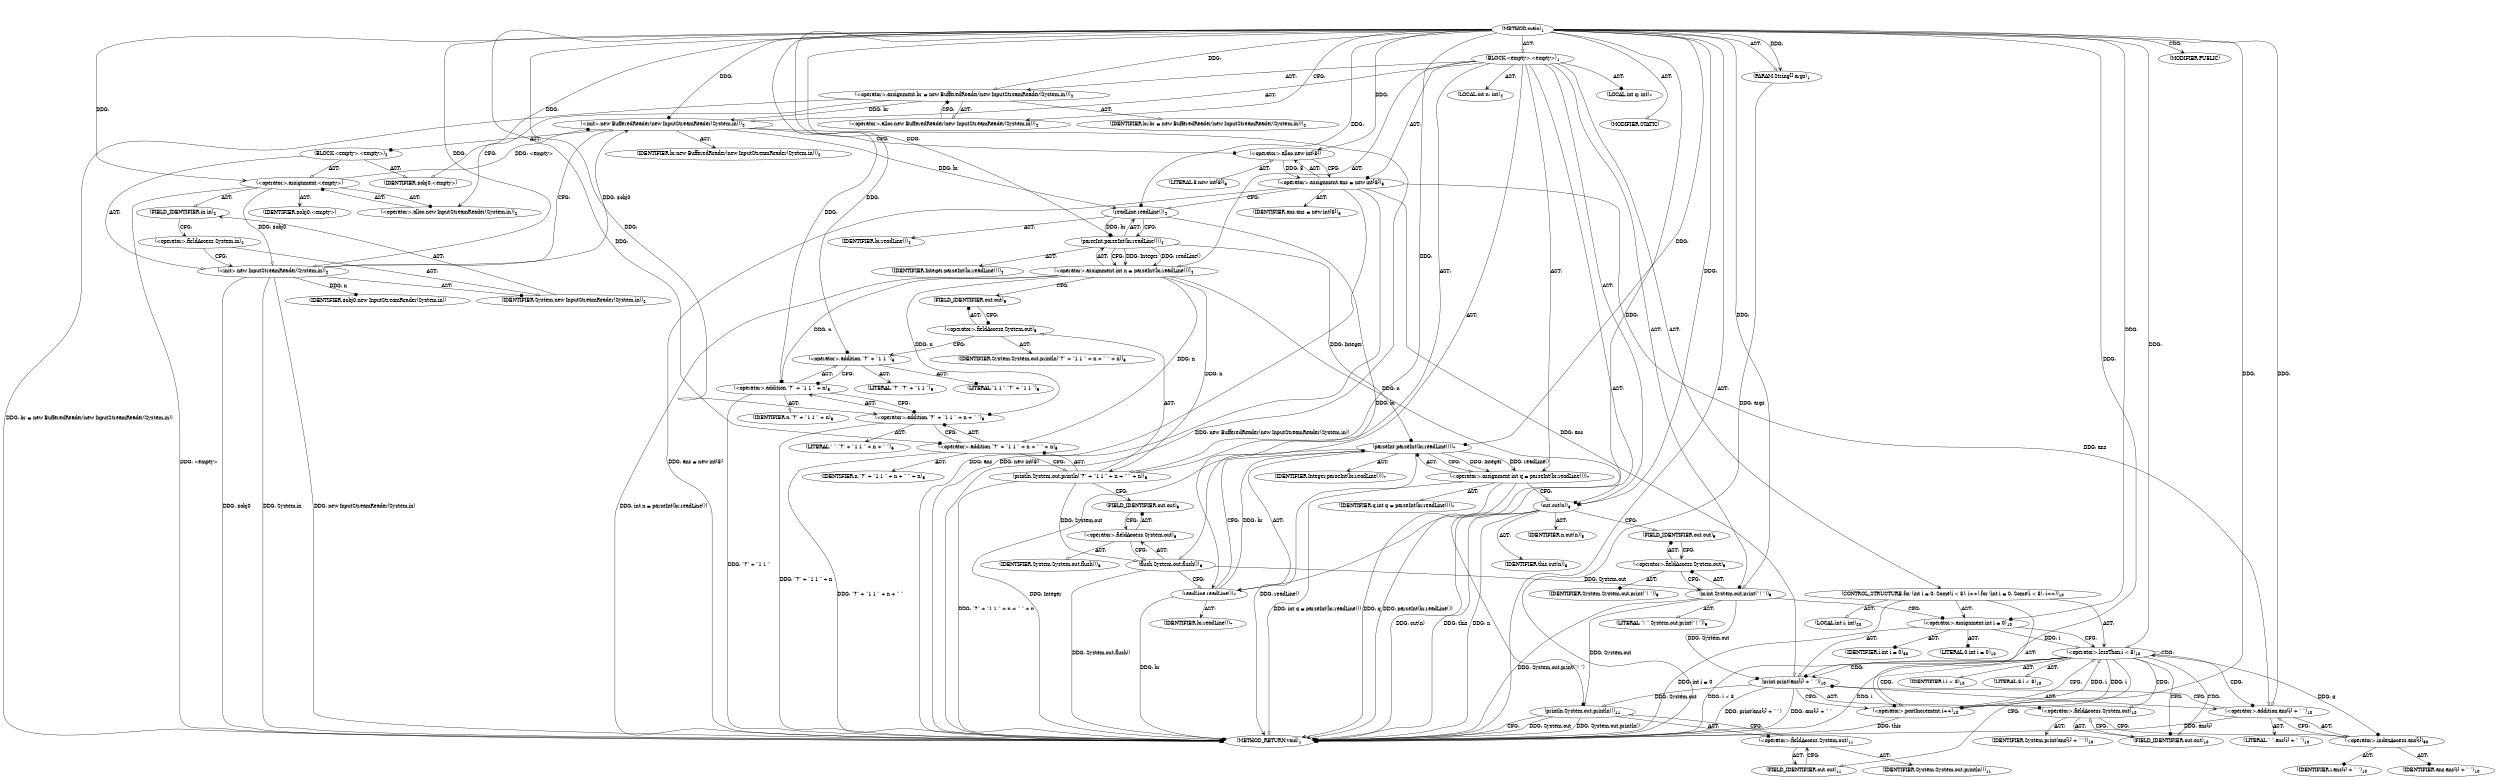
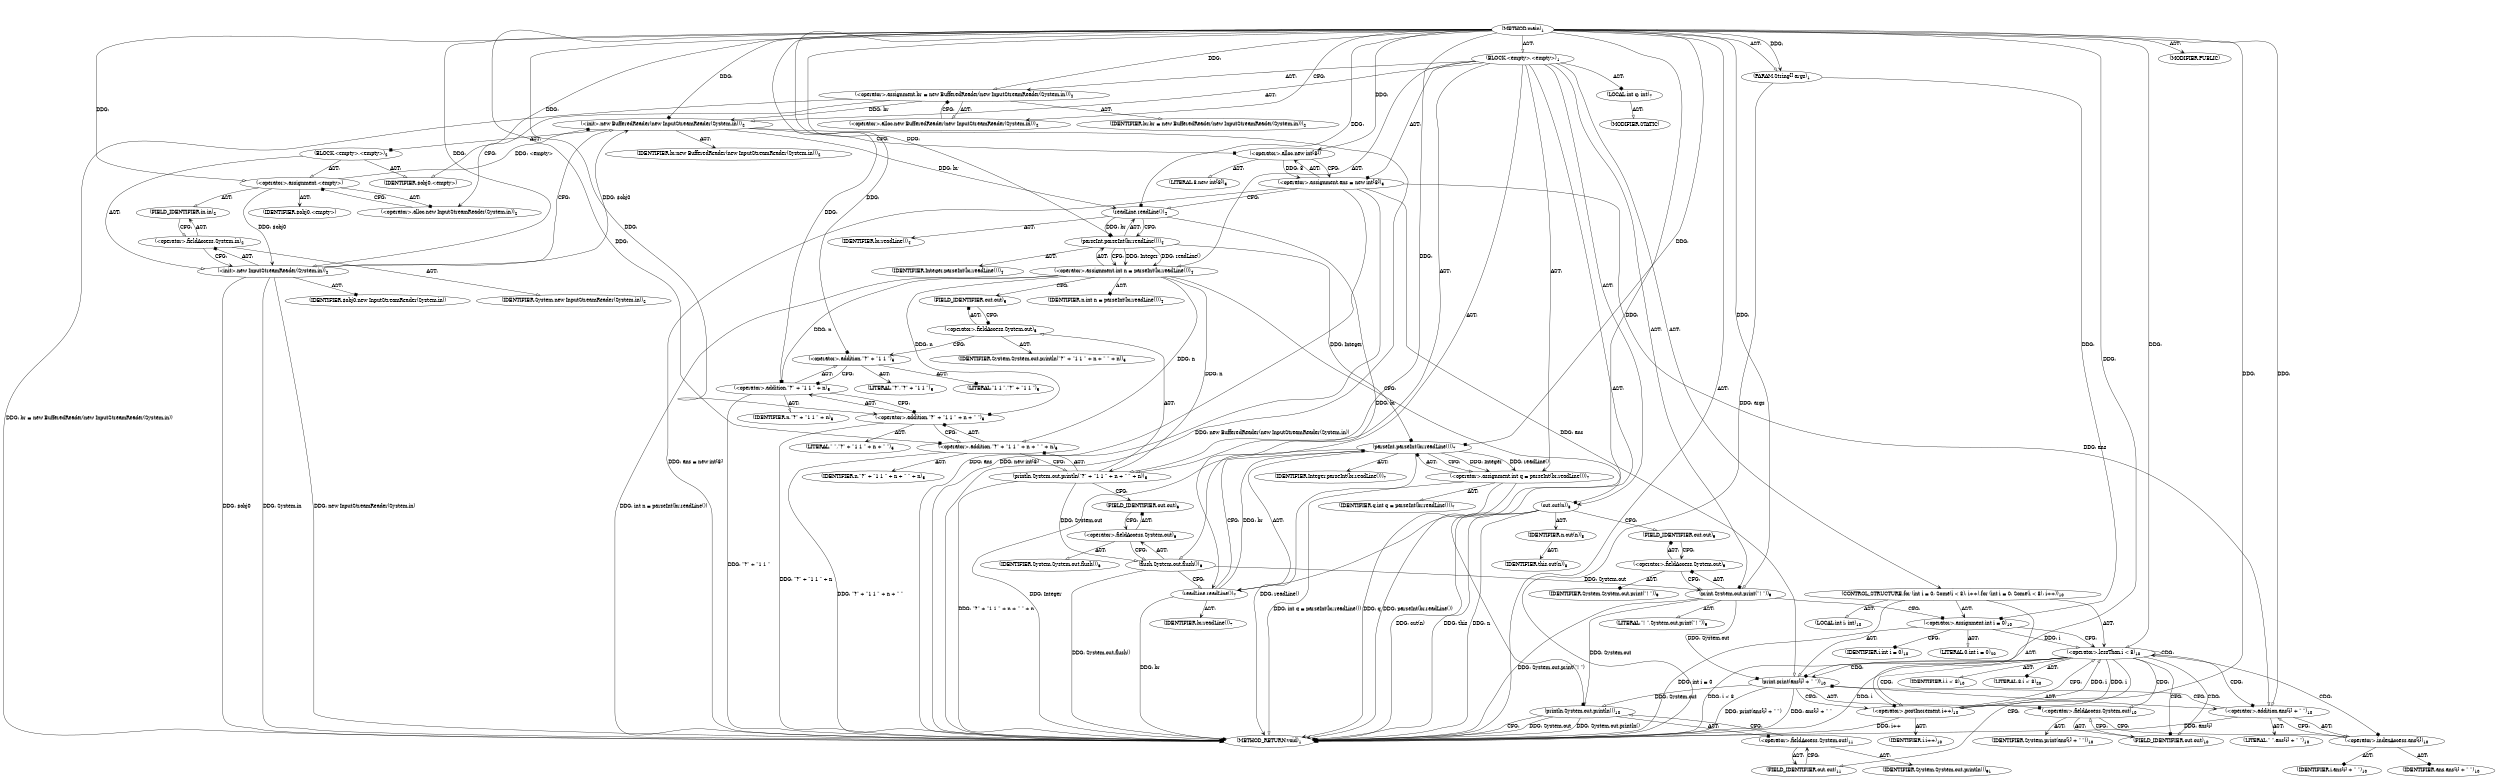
(462, 41) -> (462, 41)
(2176, 44) -> (2176, 44)
(1631, 57) -> (1632, 108)
(2125, 92) -> (2081, 276)
(1480, 95) -> none
(2242, 152) -> (2242, 152)
(1246, 171) -> (1234, 166)
(381, 198) -> (381, 198)
(1297, 213) -> none
(247, 222) -> (247, 222)
(1710, 225) -> none
(179, 227) -> (179, 227)
(391, 248) -> (195, 228)
(338, 286) -> (338, 286)
(420, 286) -> (238, 257)
none -> (1106, 301)
(1391, 389) -> (1391, 389)
(1537, 491) -> none
(1502, 527) -> (1547, 549)
(1859, 623) -> (1859, 623)
(1968, 637) -> (1968, 637)
(1935, 639) -> (1935, 639)
(1906, 653) -> (1906, 653)
(1993, 653) -> (1993, 653)
(2050, 664) -> (2050, 664)
(2039, 682) -> (2039, 682)
(2327, 697) -> (2327, 697)
(1618, 711) -> (1618, 711)
(1889, 727) -> (1889, 727)
(210, 728) -> none
none -> (1916, 741)
(2426, 741) -> (2426, 741)
(1989, 770) -> (1989, 770)
